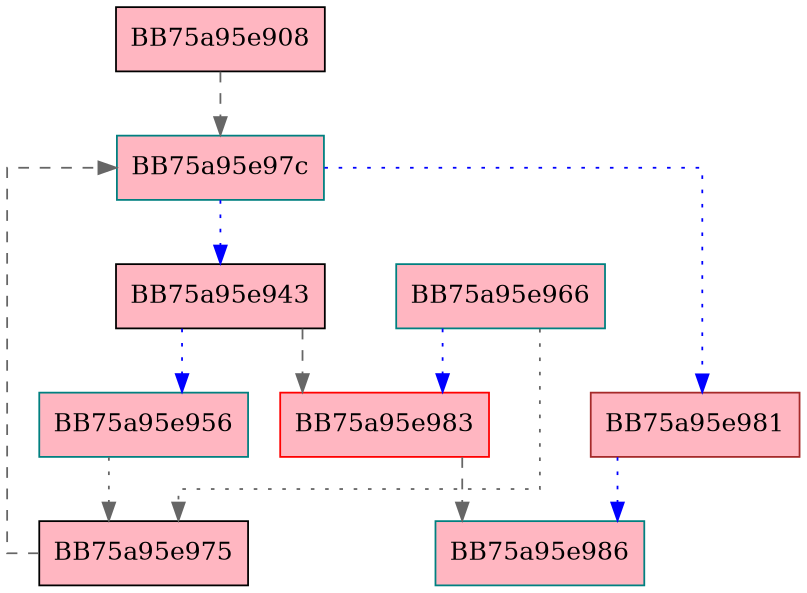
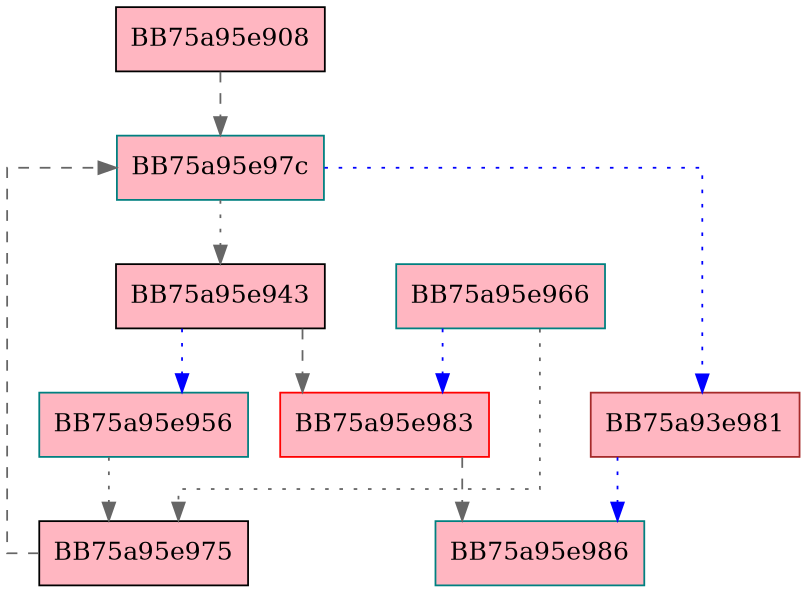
(220, 223) -> (220, 223)
(695, 425) -> (695, 425)
